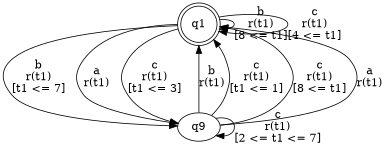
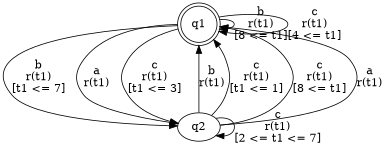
(199, 127) -> (199, 127)
